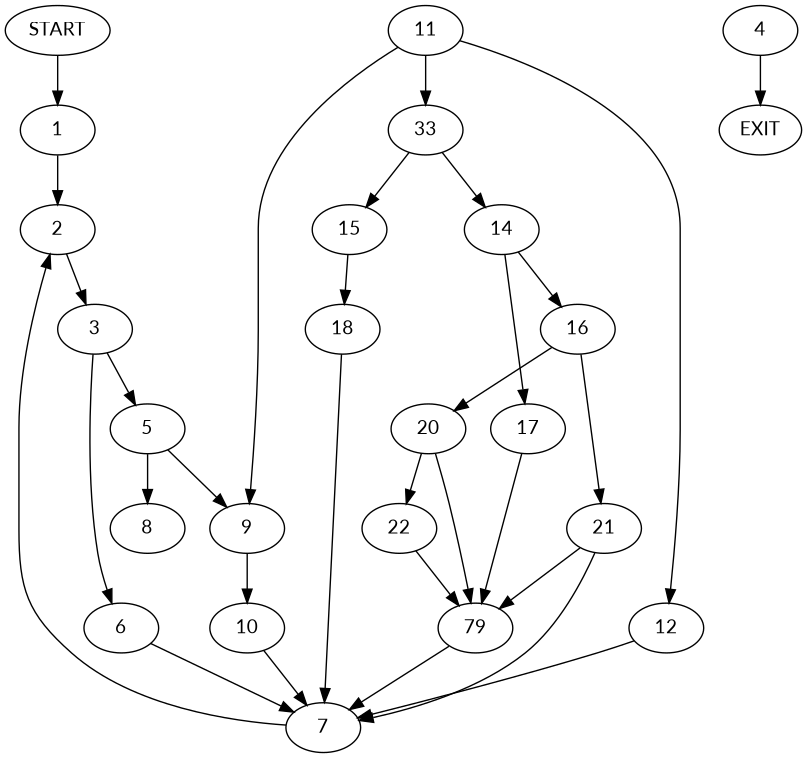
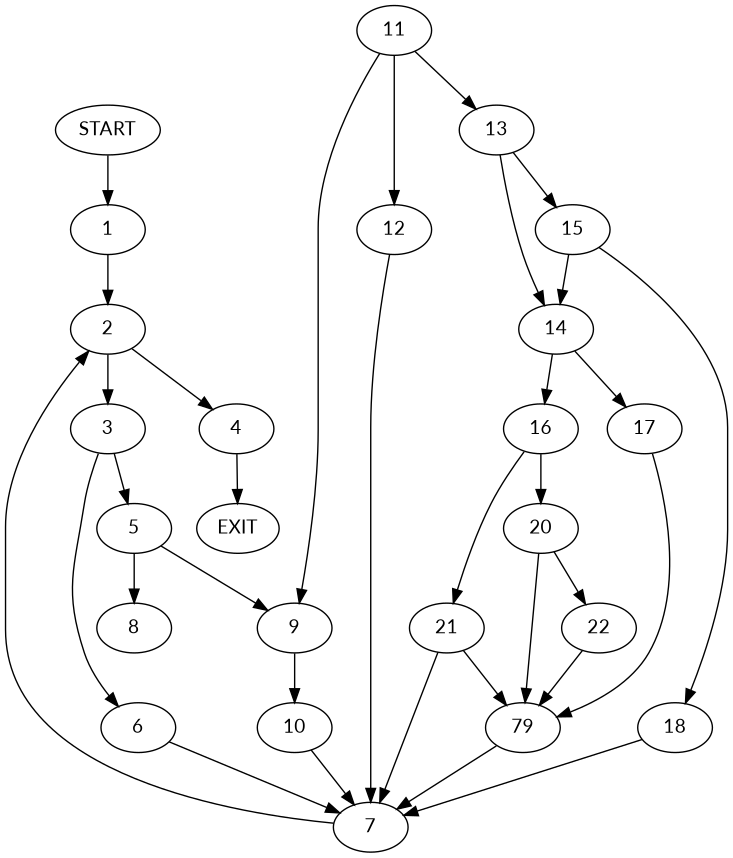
(426, 130) -> (497, 130)
none -> (566, 272)
none -> (167, 375)
